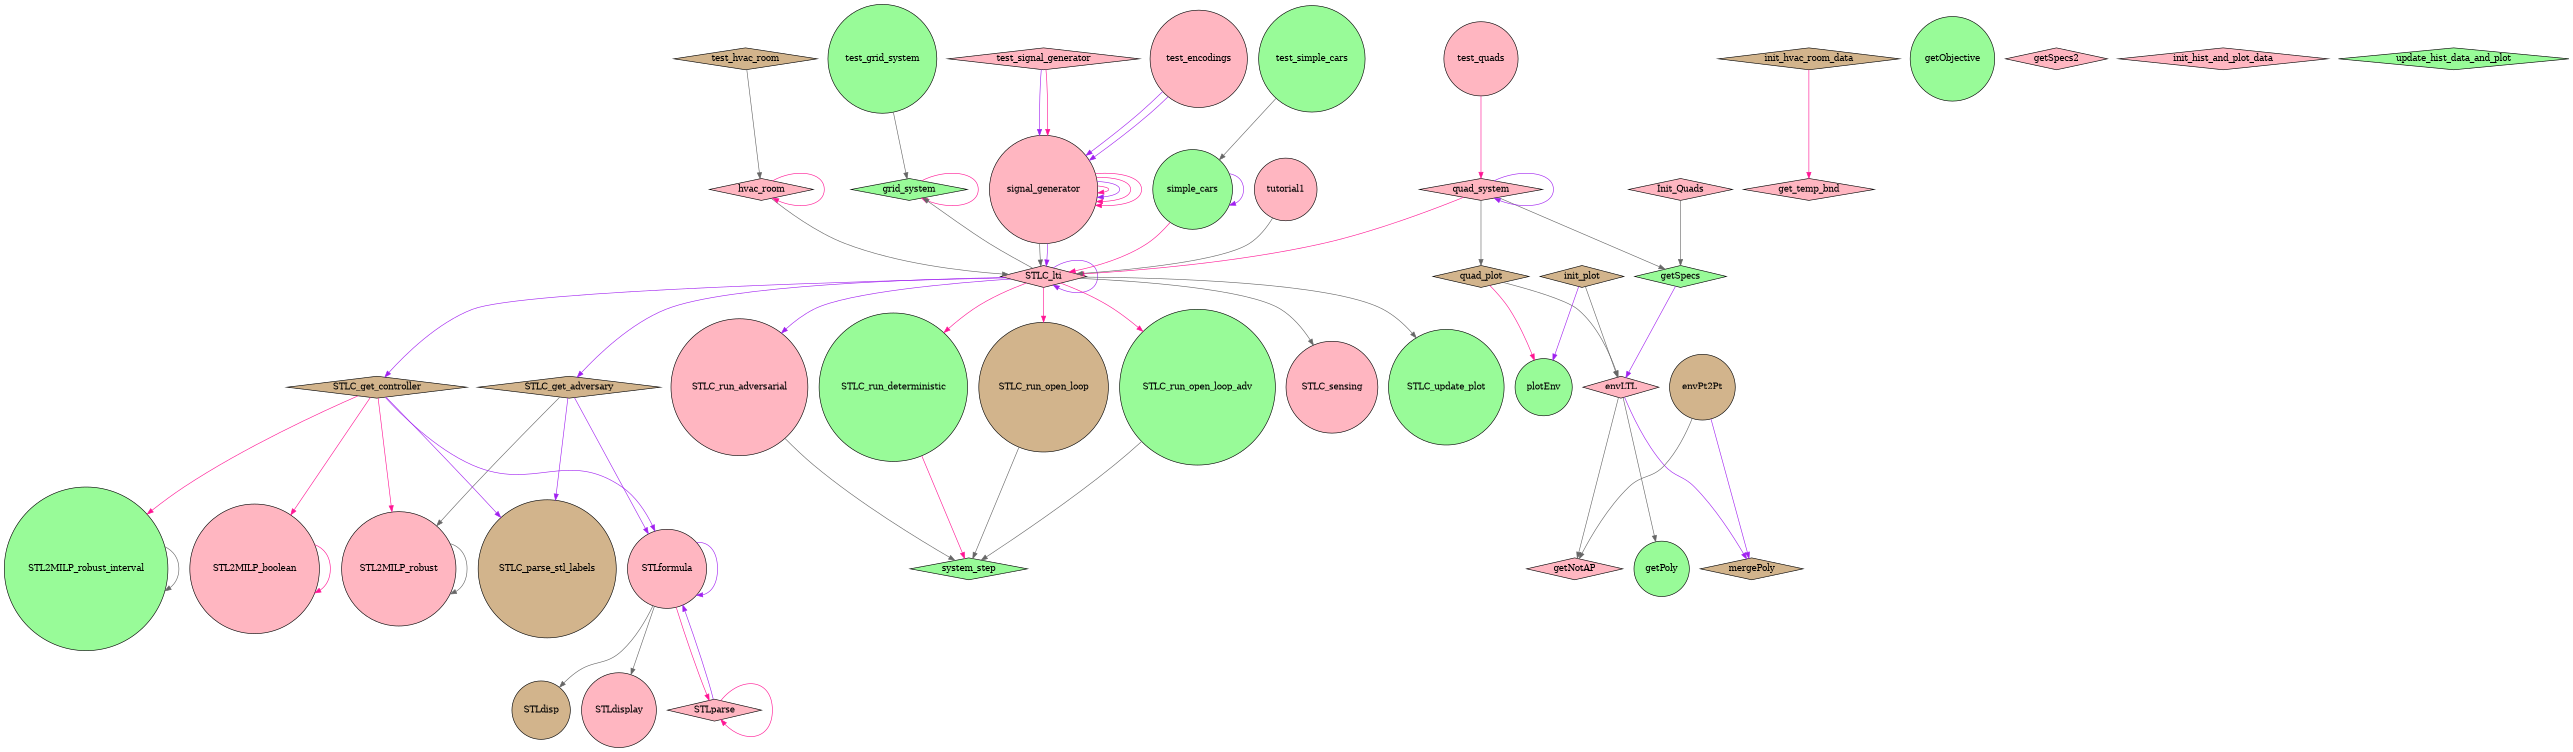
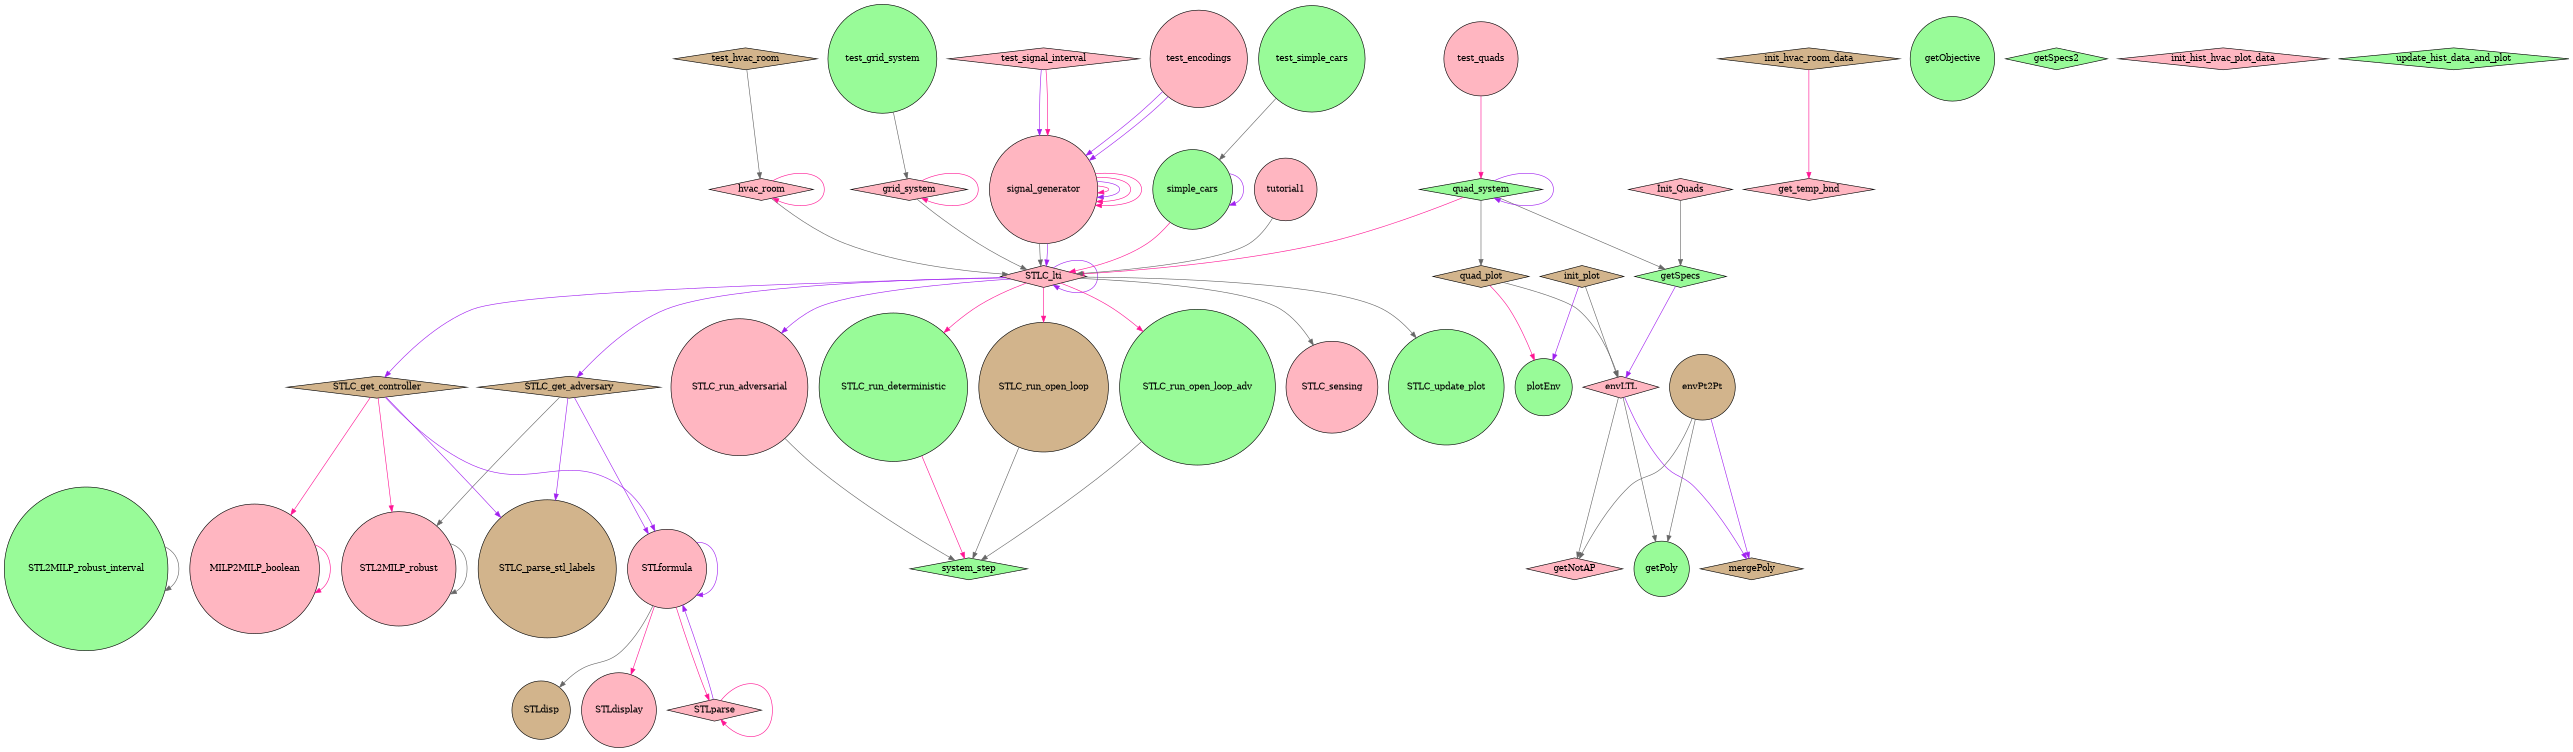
(1044, 59) -> (1044, 59)
(2056, 59) -> (2056, 59)
(2223, 59) -> (2223, 59)
(909, 189) -> (909, 189)
(1481, 189) -> (1481, 189)
(979, 237) -> (967, 236)
(252, 447) -> none
none -> (1683, 472)
(255, 569) -> (255, 569)
(644, 637) -> (644, 637)
